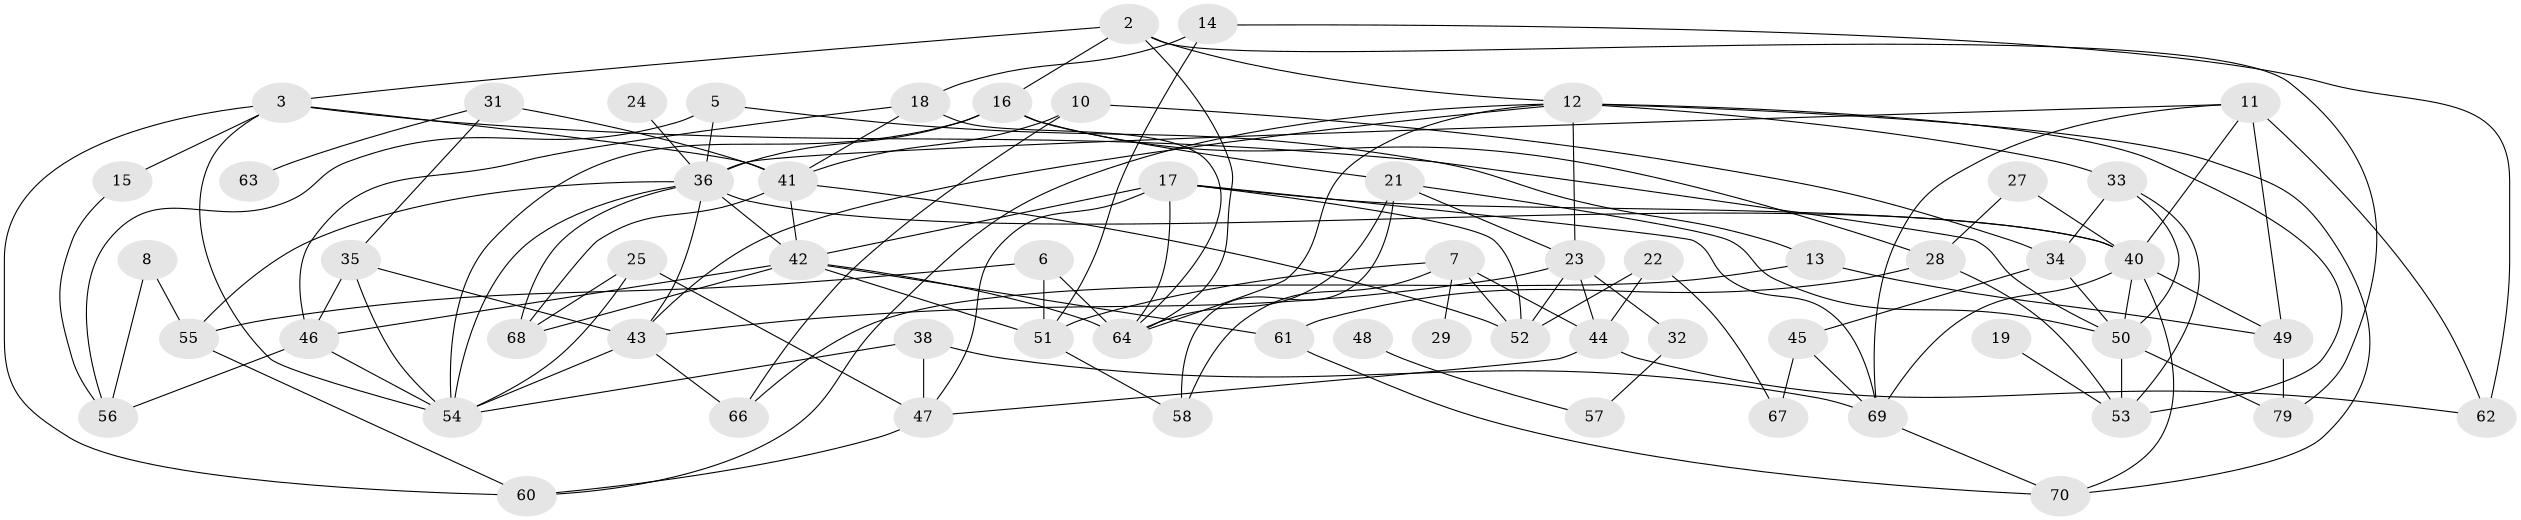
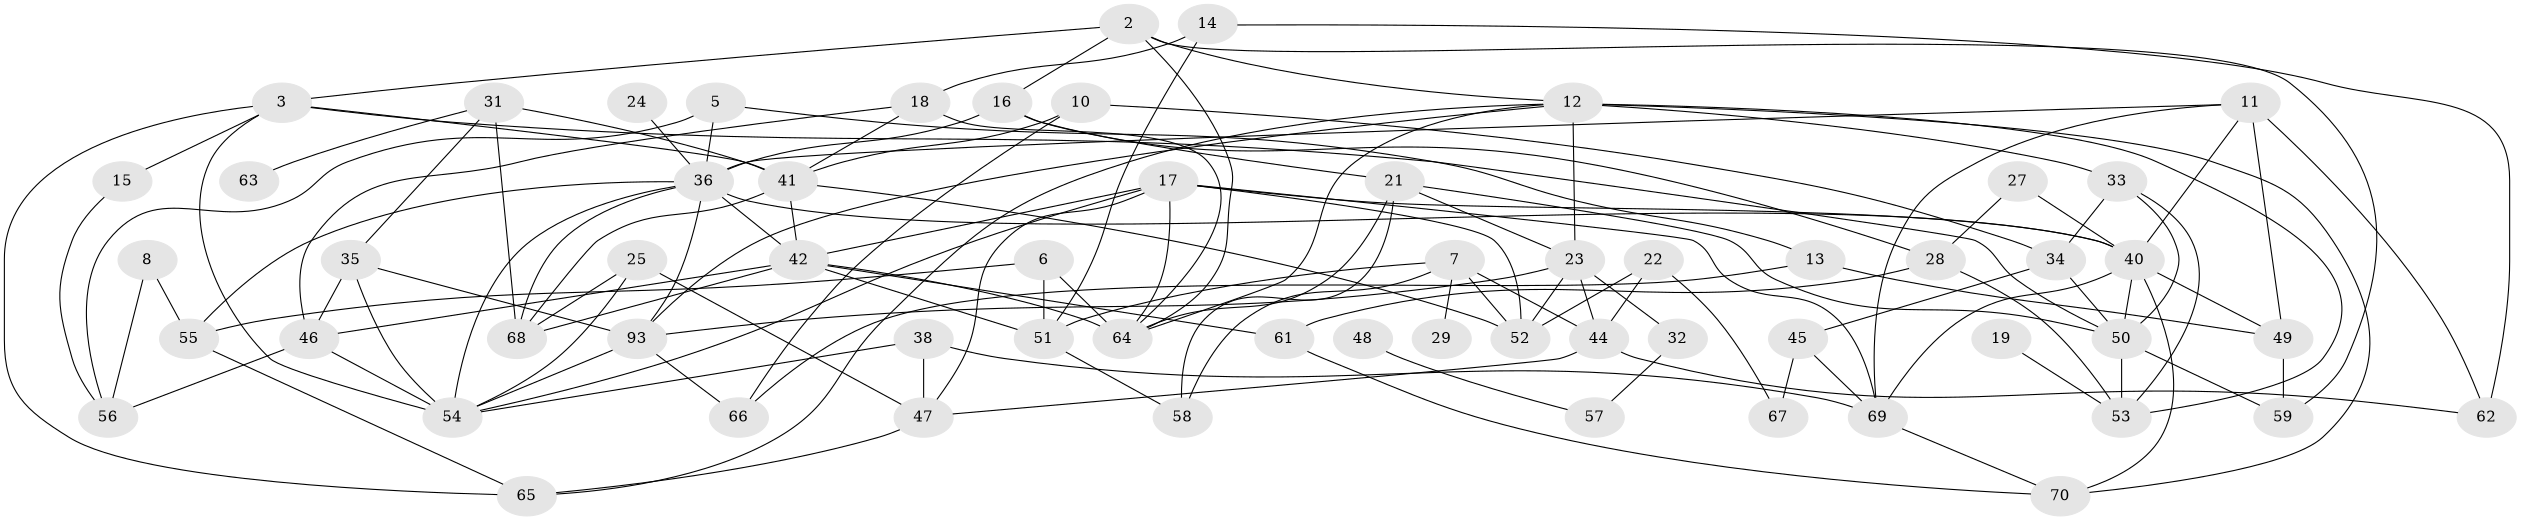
(641, 153) -> (845, 293)
none -> (506, 221)
(637, 339) -> (637, 339)
(2283, 418) -> (2283, 418)
(527, 496) -> (527, 496)
